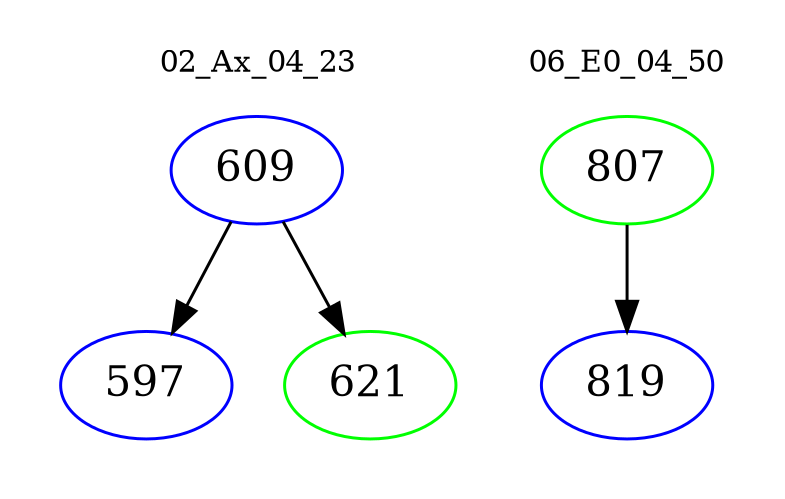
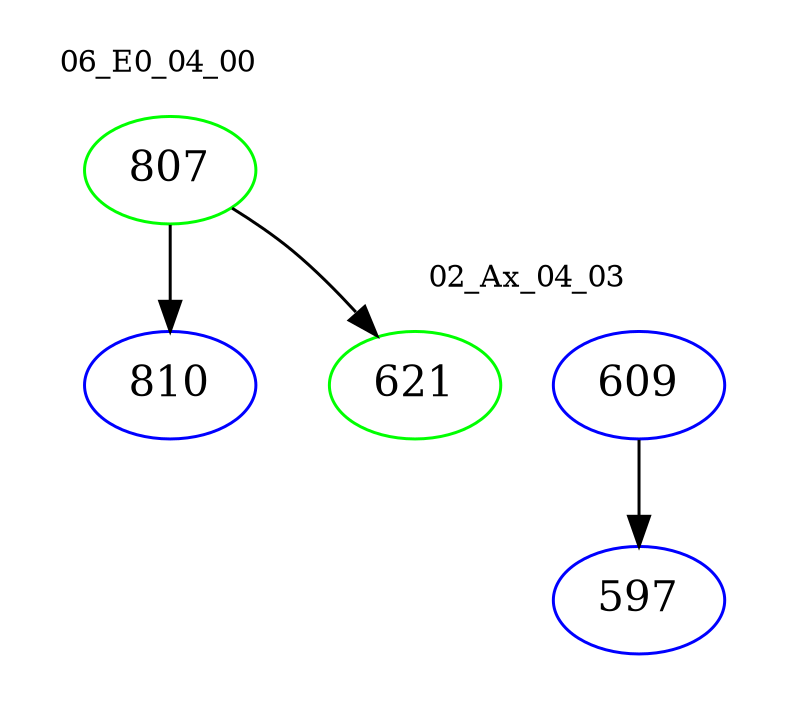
(258, 64) -> (527, 279)
(627, 64) -> (158, 64)
(306, 264) -> (325, 280)
(627, 385) -> (170, 385)
